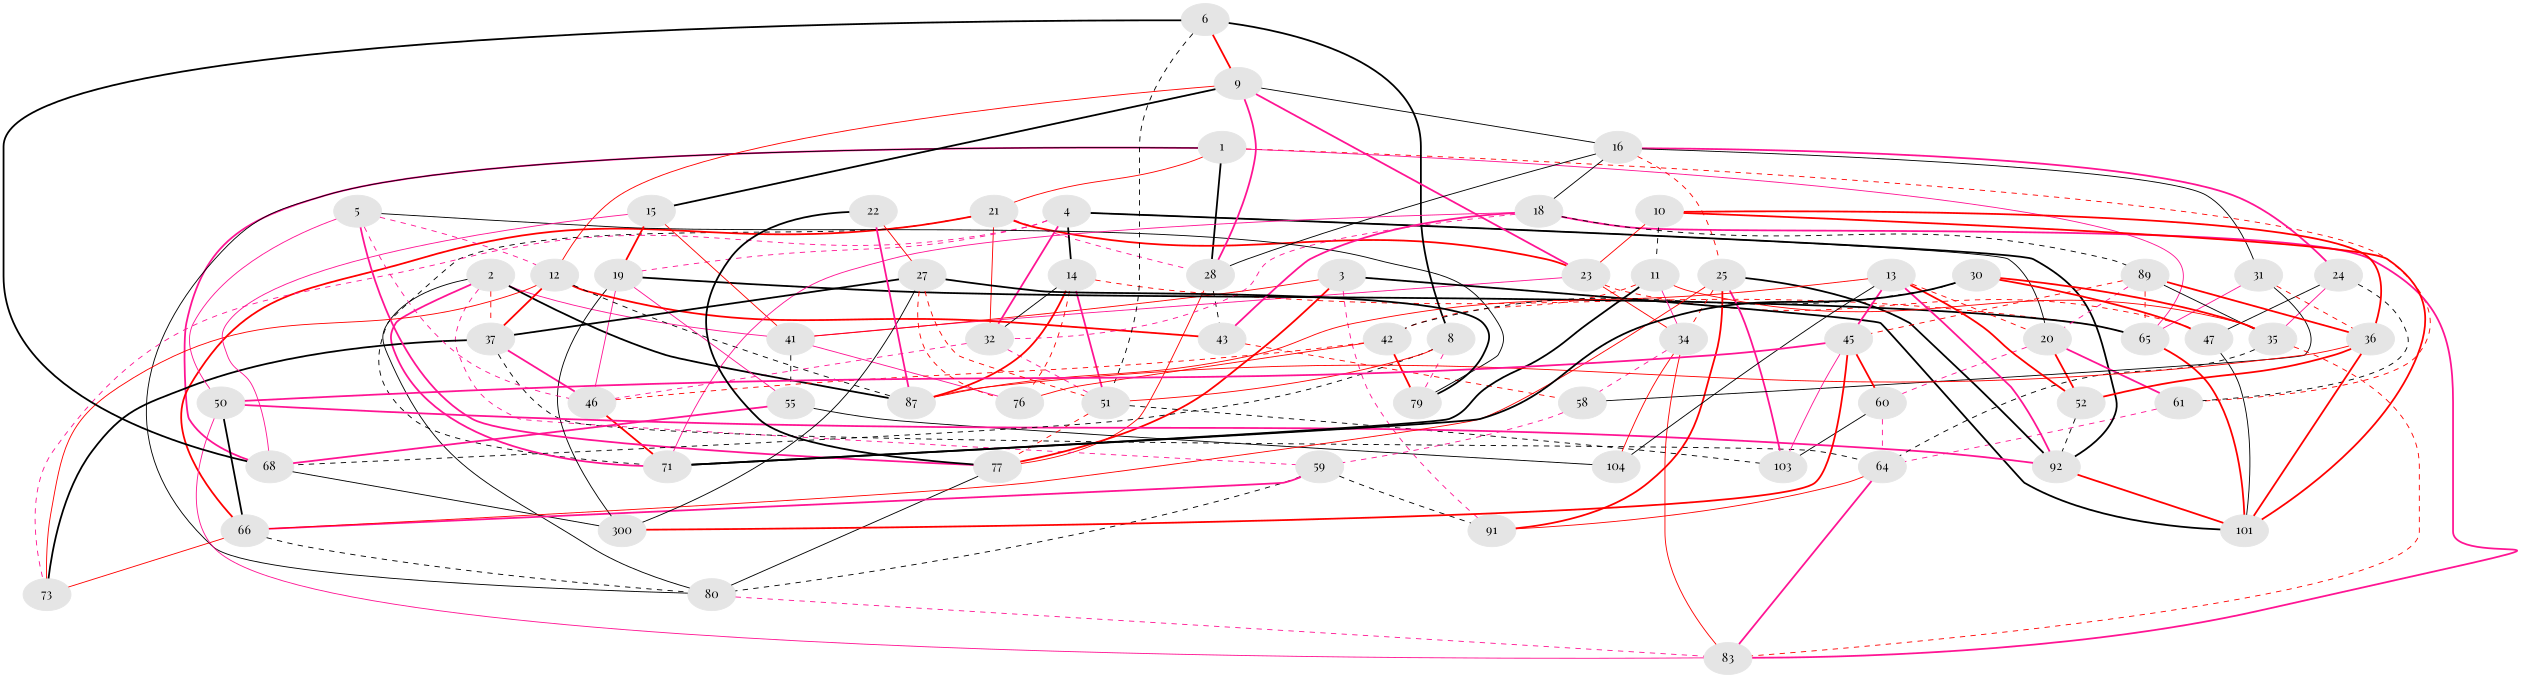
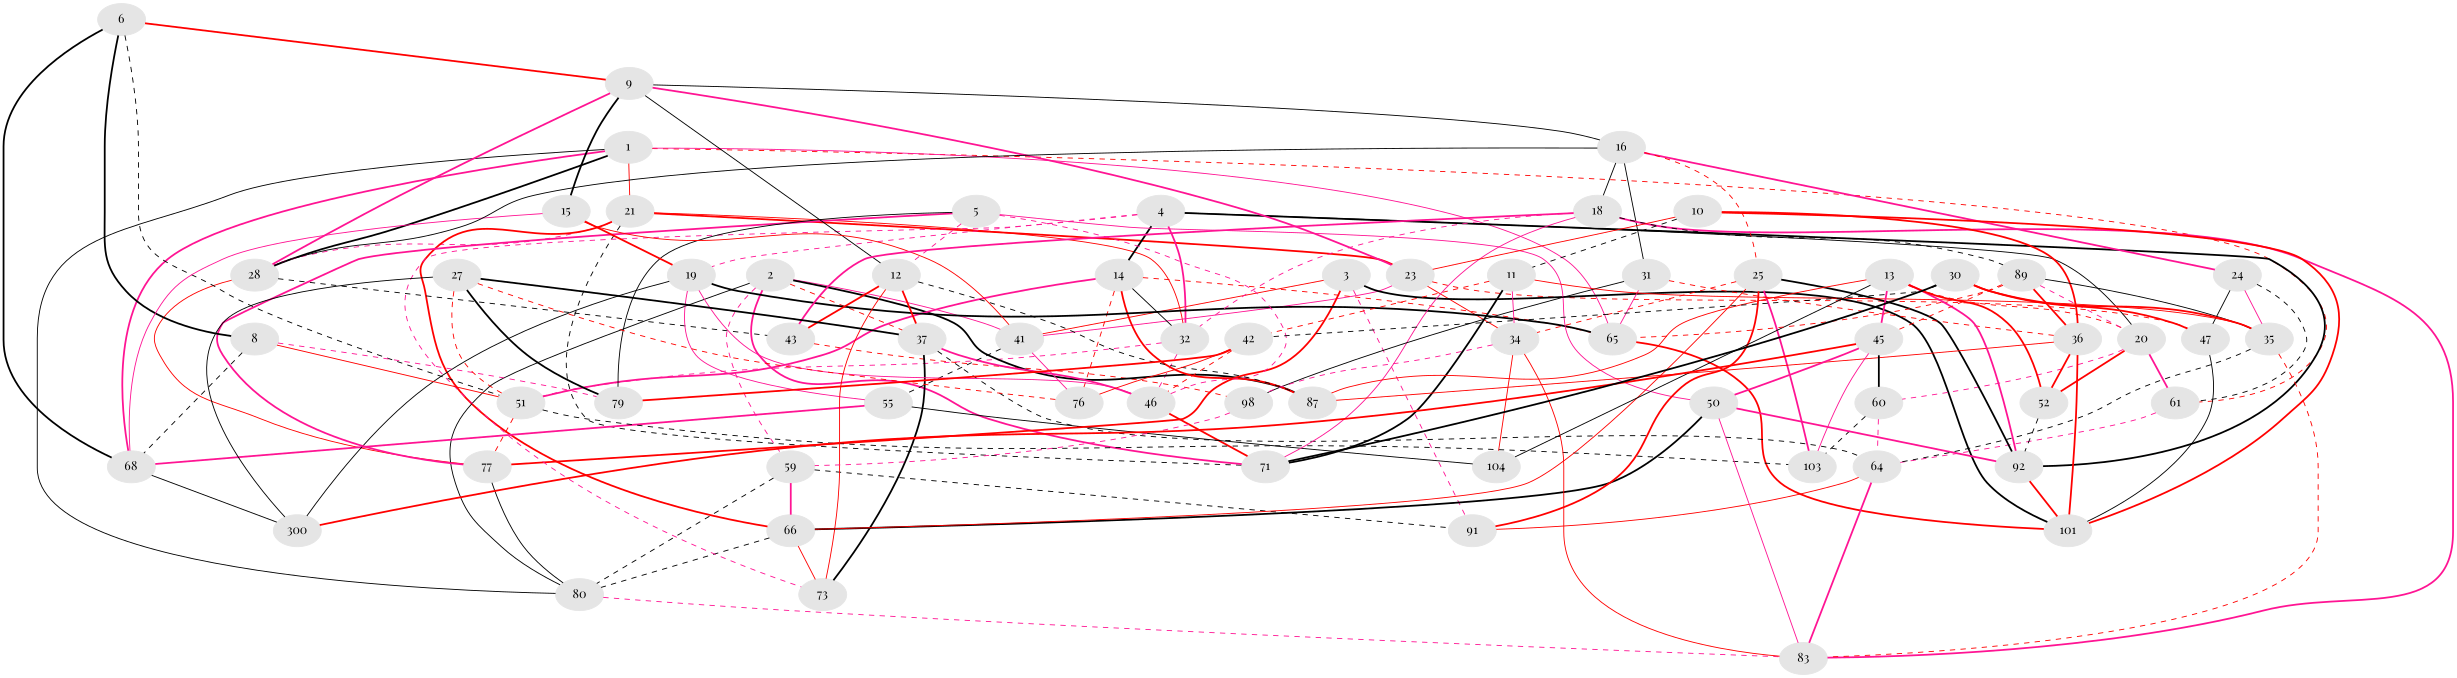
(870, 127) -> (763, 179)
(873, 211) -> none
(1866, 371) -> (1879, 371)
(1582, 403) -> (1249, 403)
(1828, 438) -> (1844, 437)
